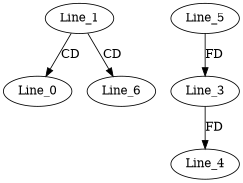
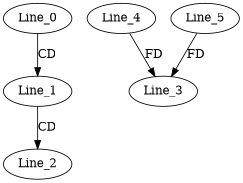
(61, 51) -> (38, 51)
(121, 91) -> (38, 164)
(205, 124) -> (140, 51)
